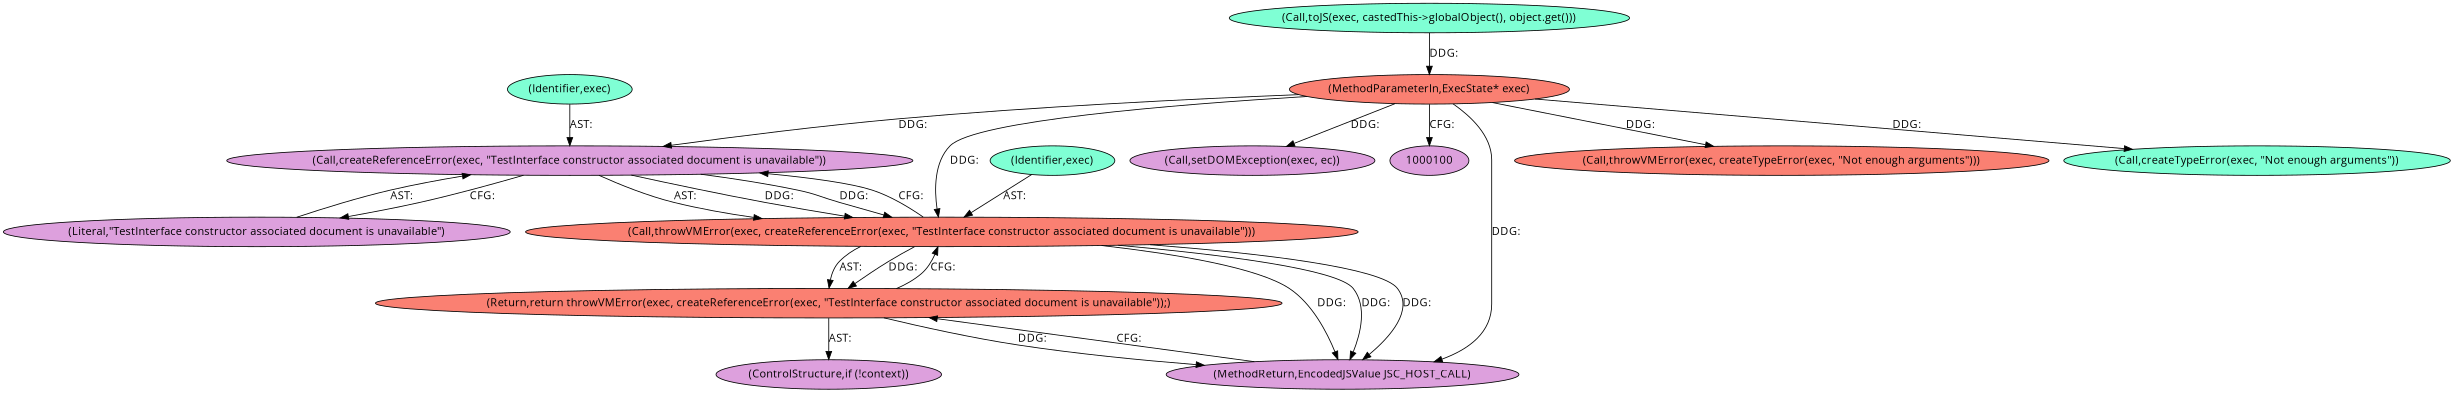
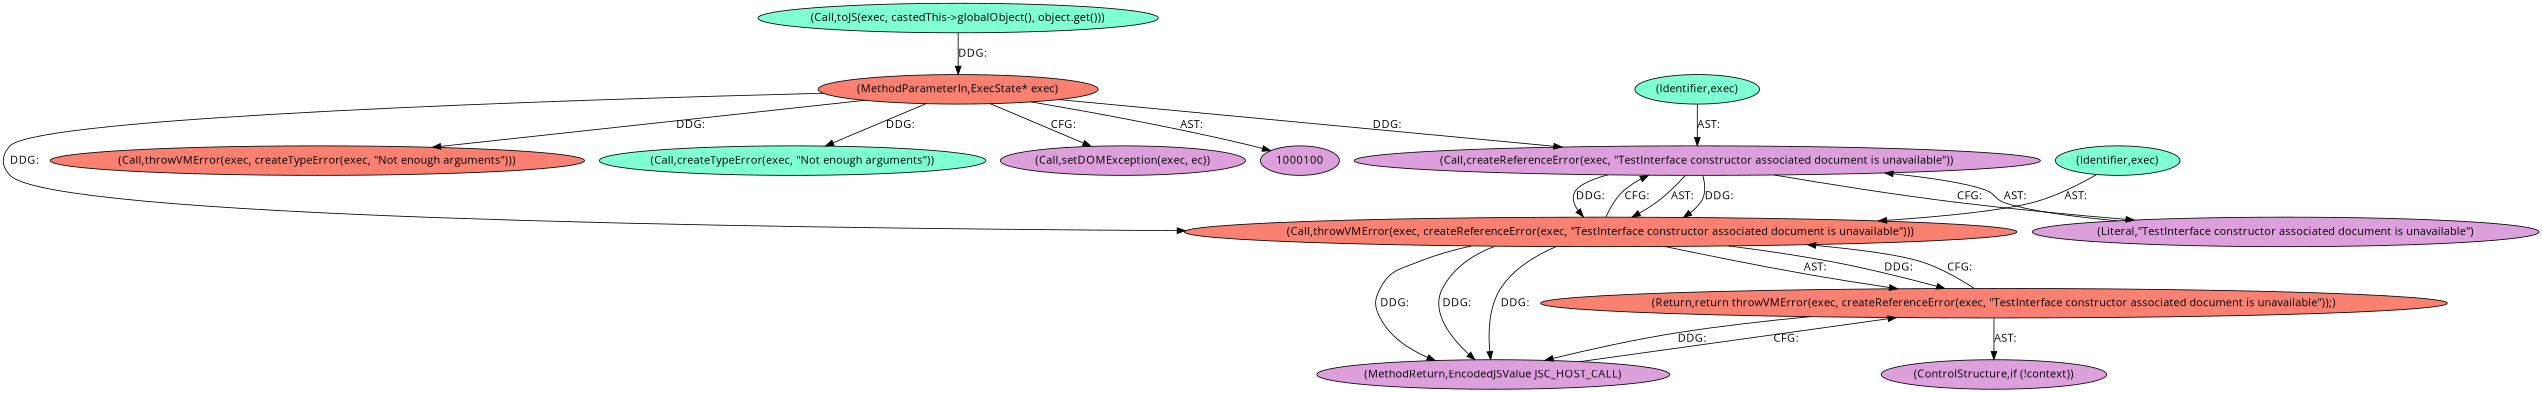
(1367, 125) -> (1065, 125)
(1444, 125) -> (1193, 125)
(1492, 237) -> none
